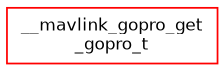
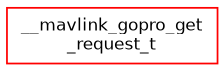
(112, 36) -> (112, 36)
